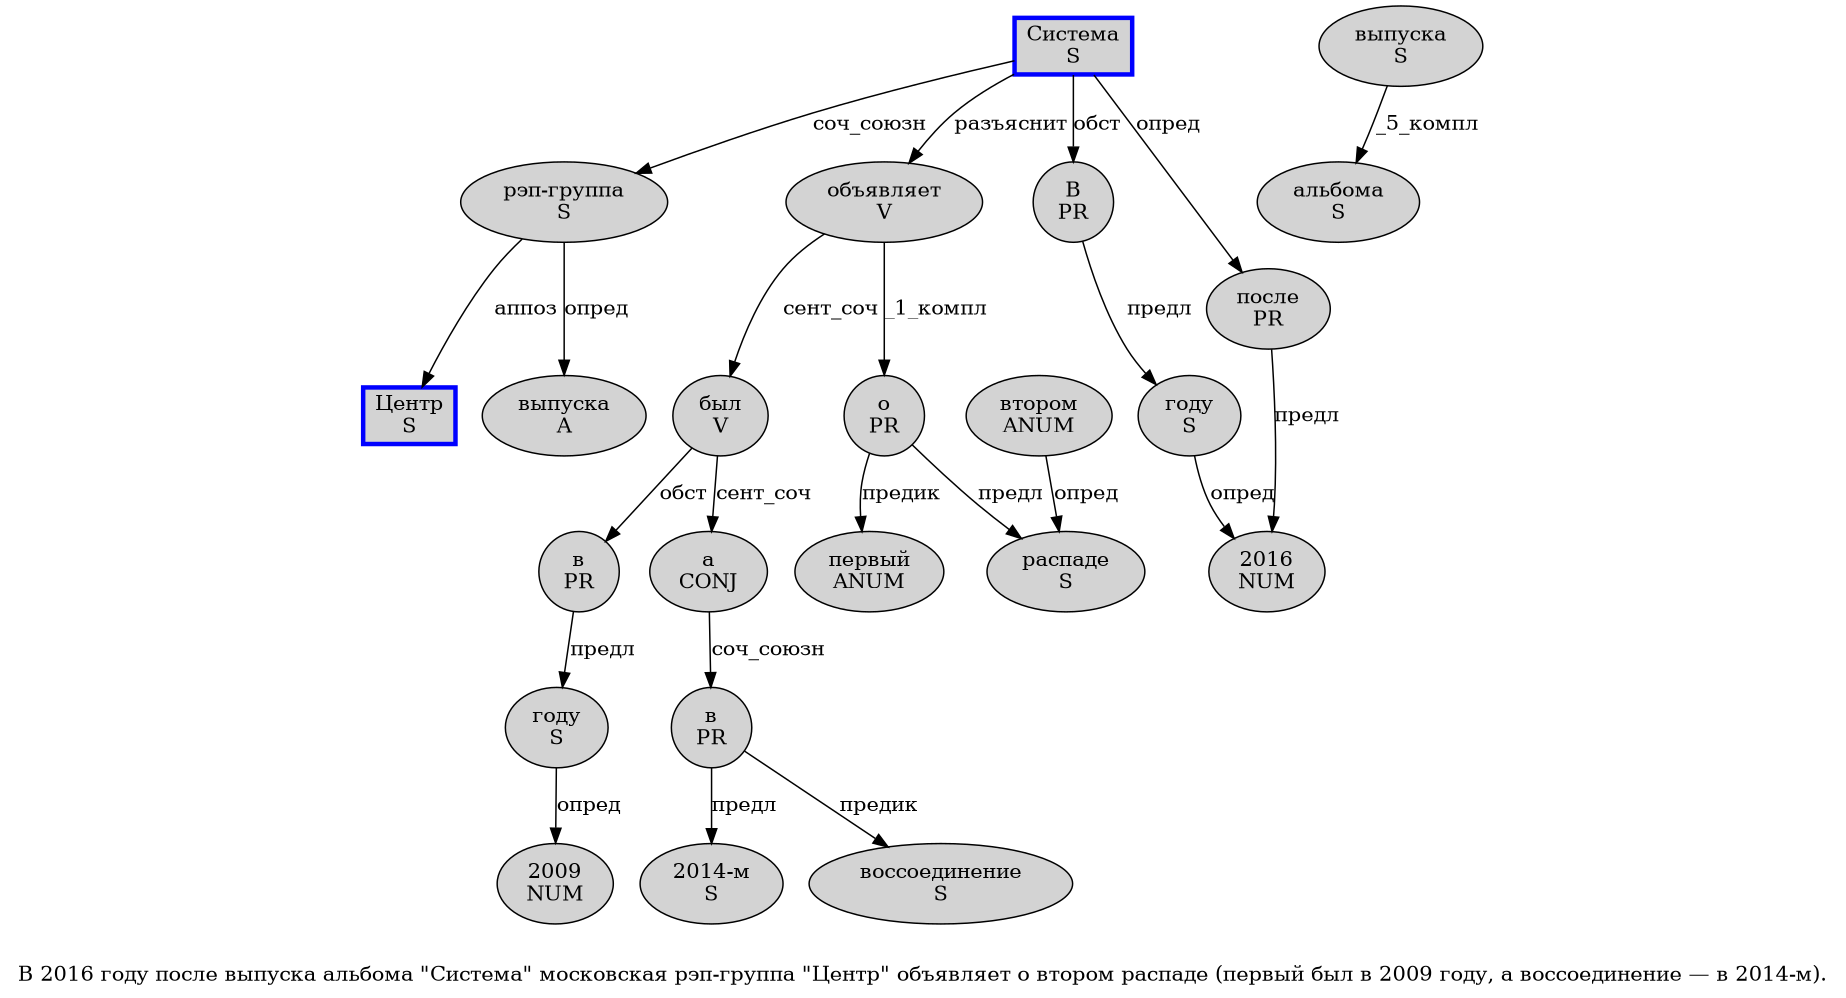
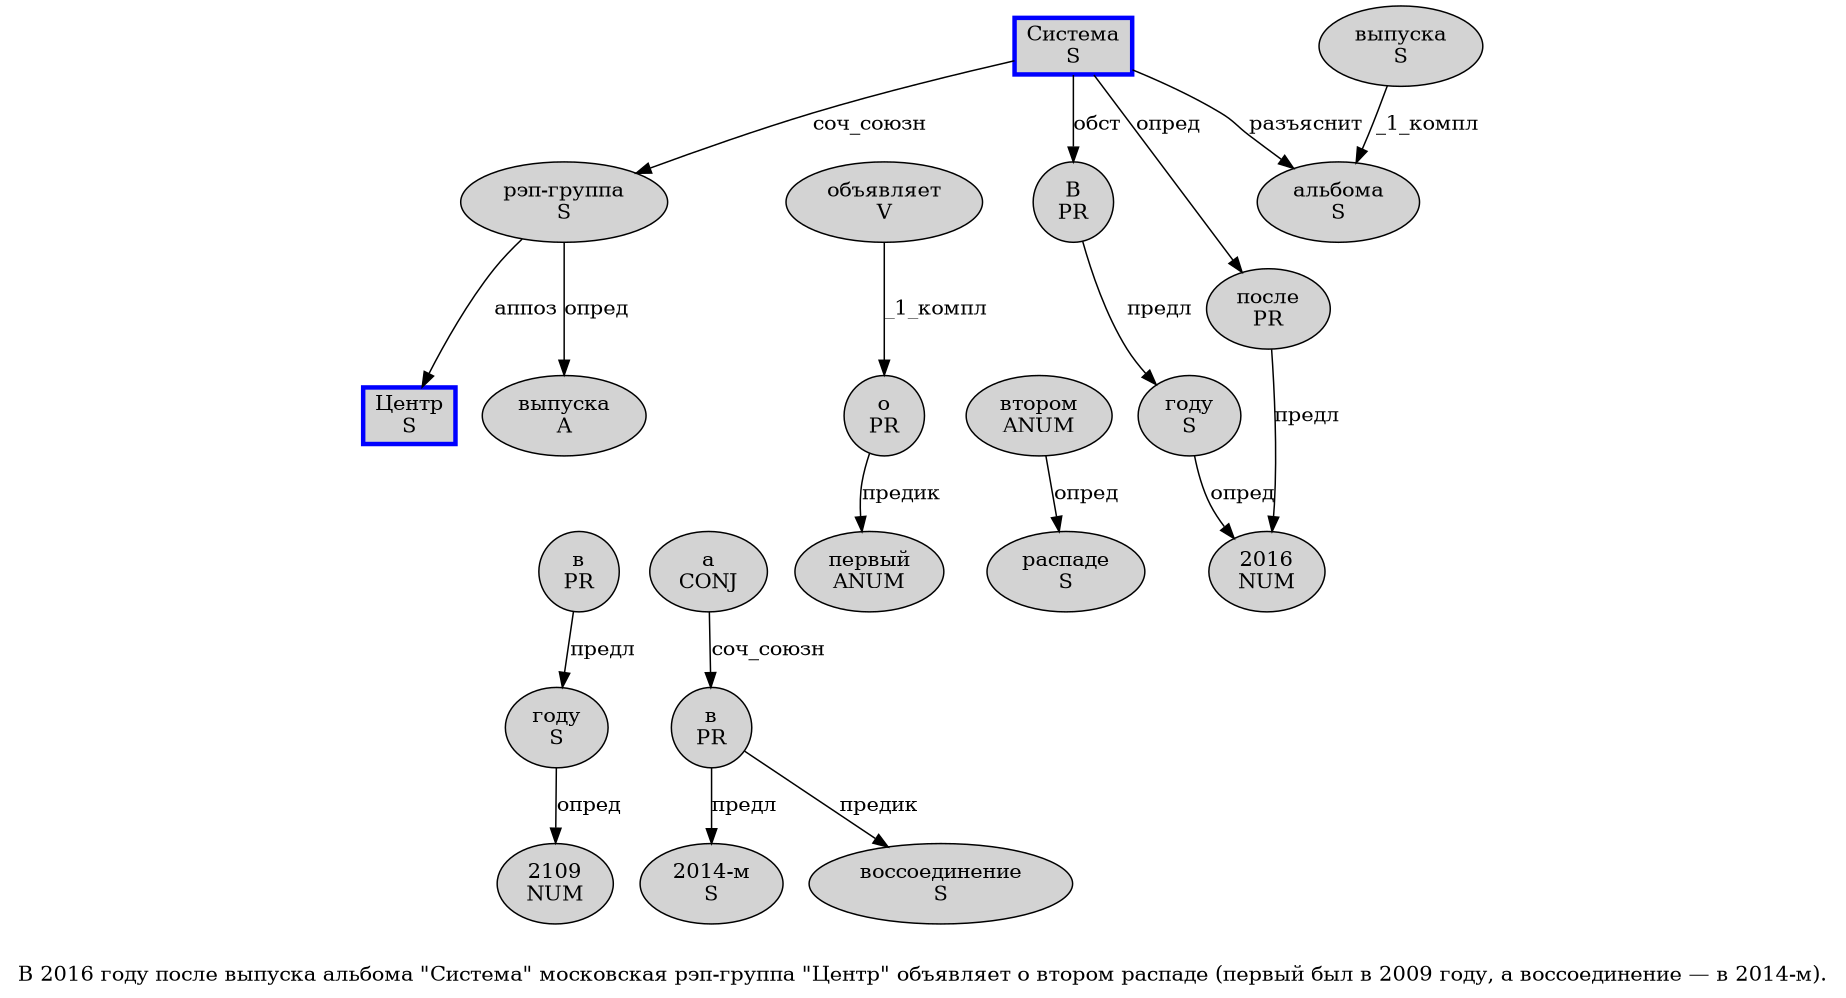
(962, 107) -> (1211, 107)
(1428, 124) -> (1428, 124)
(721, 416) -> none
(959, 489) -> none
(555, 884) -> (555, 884)
